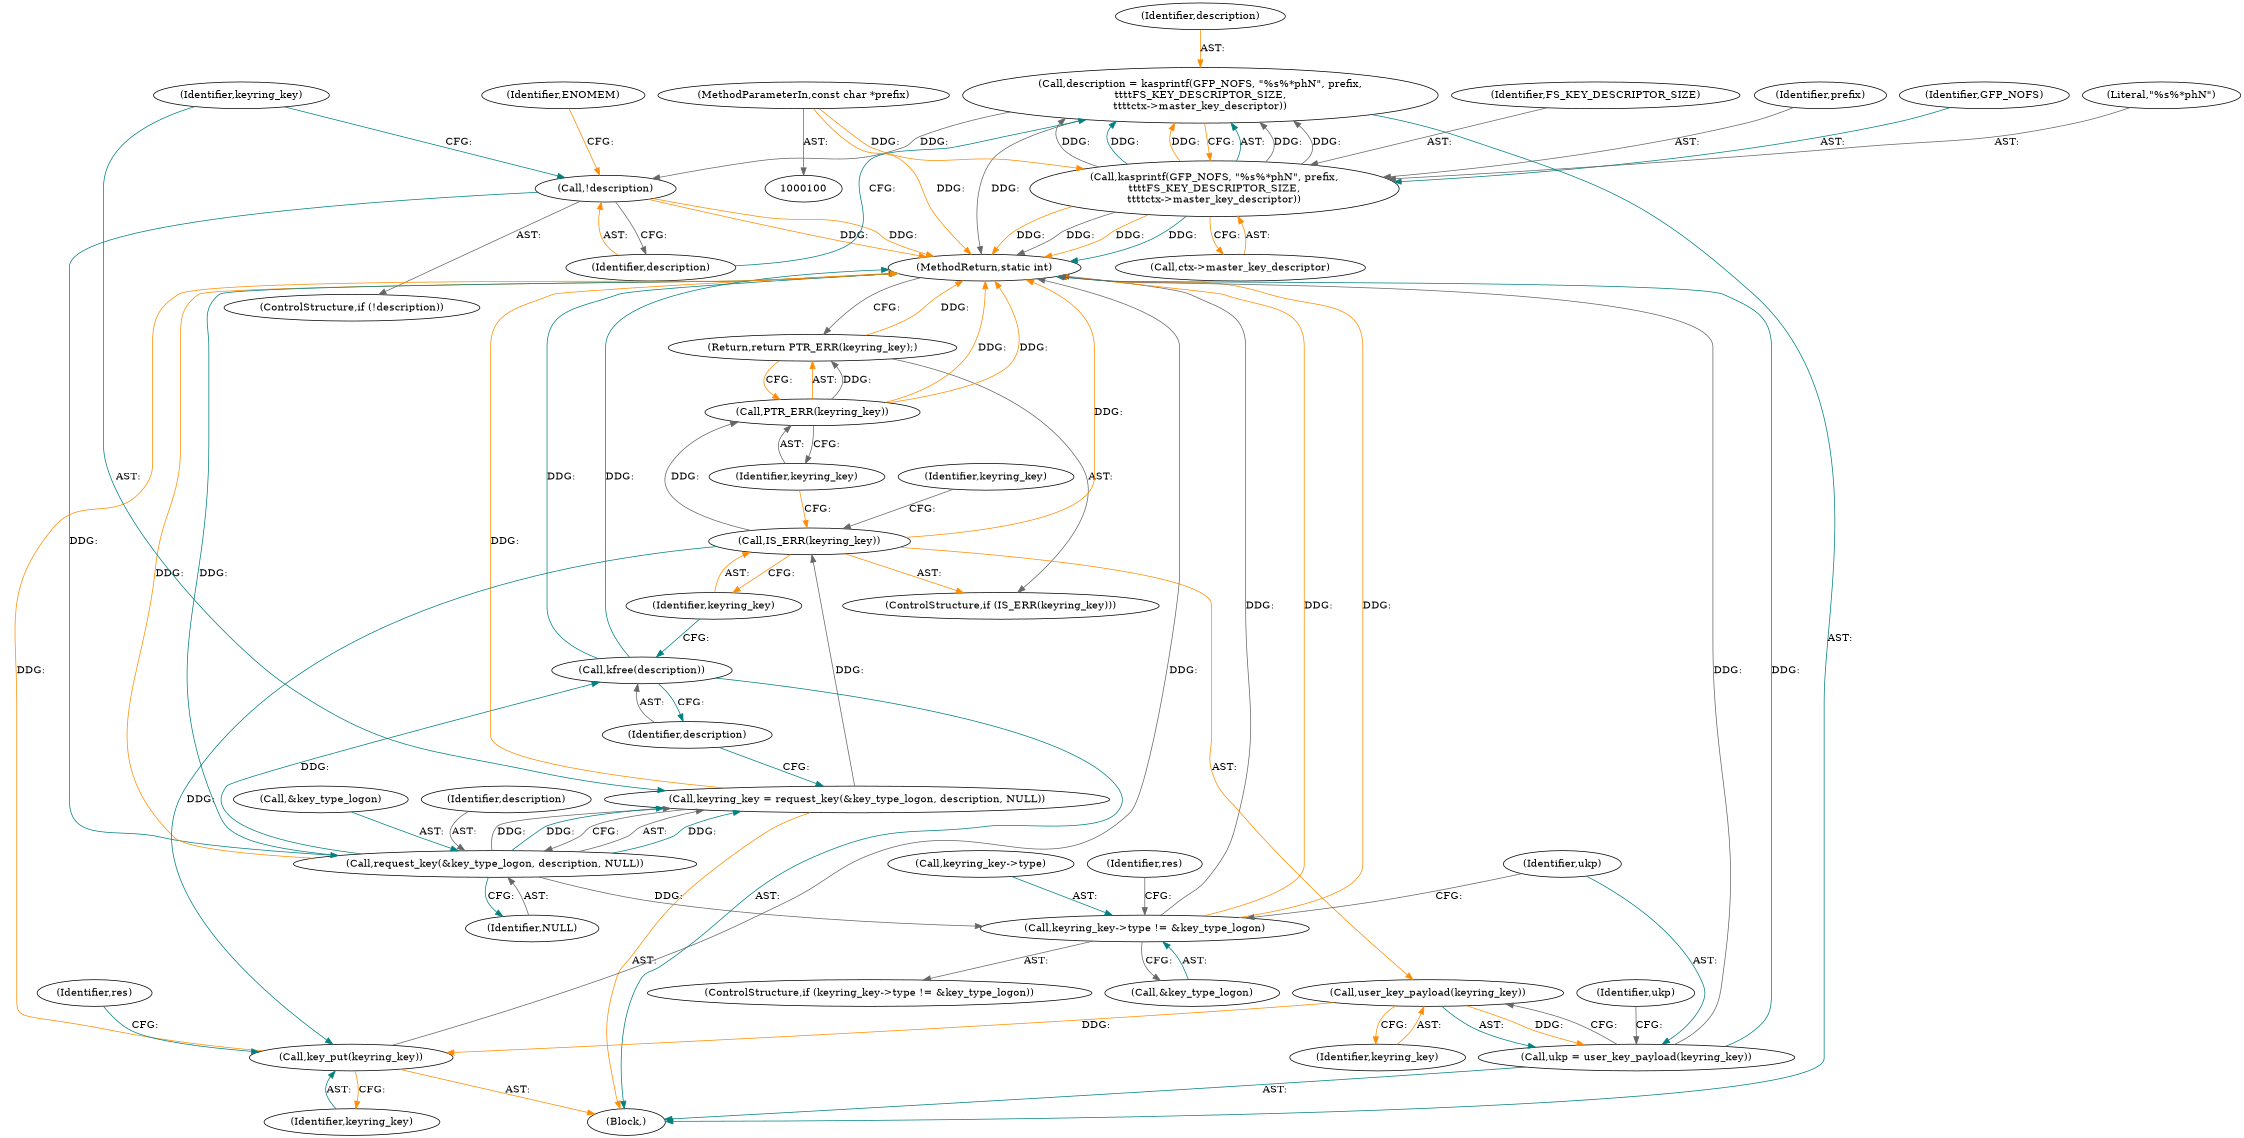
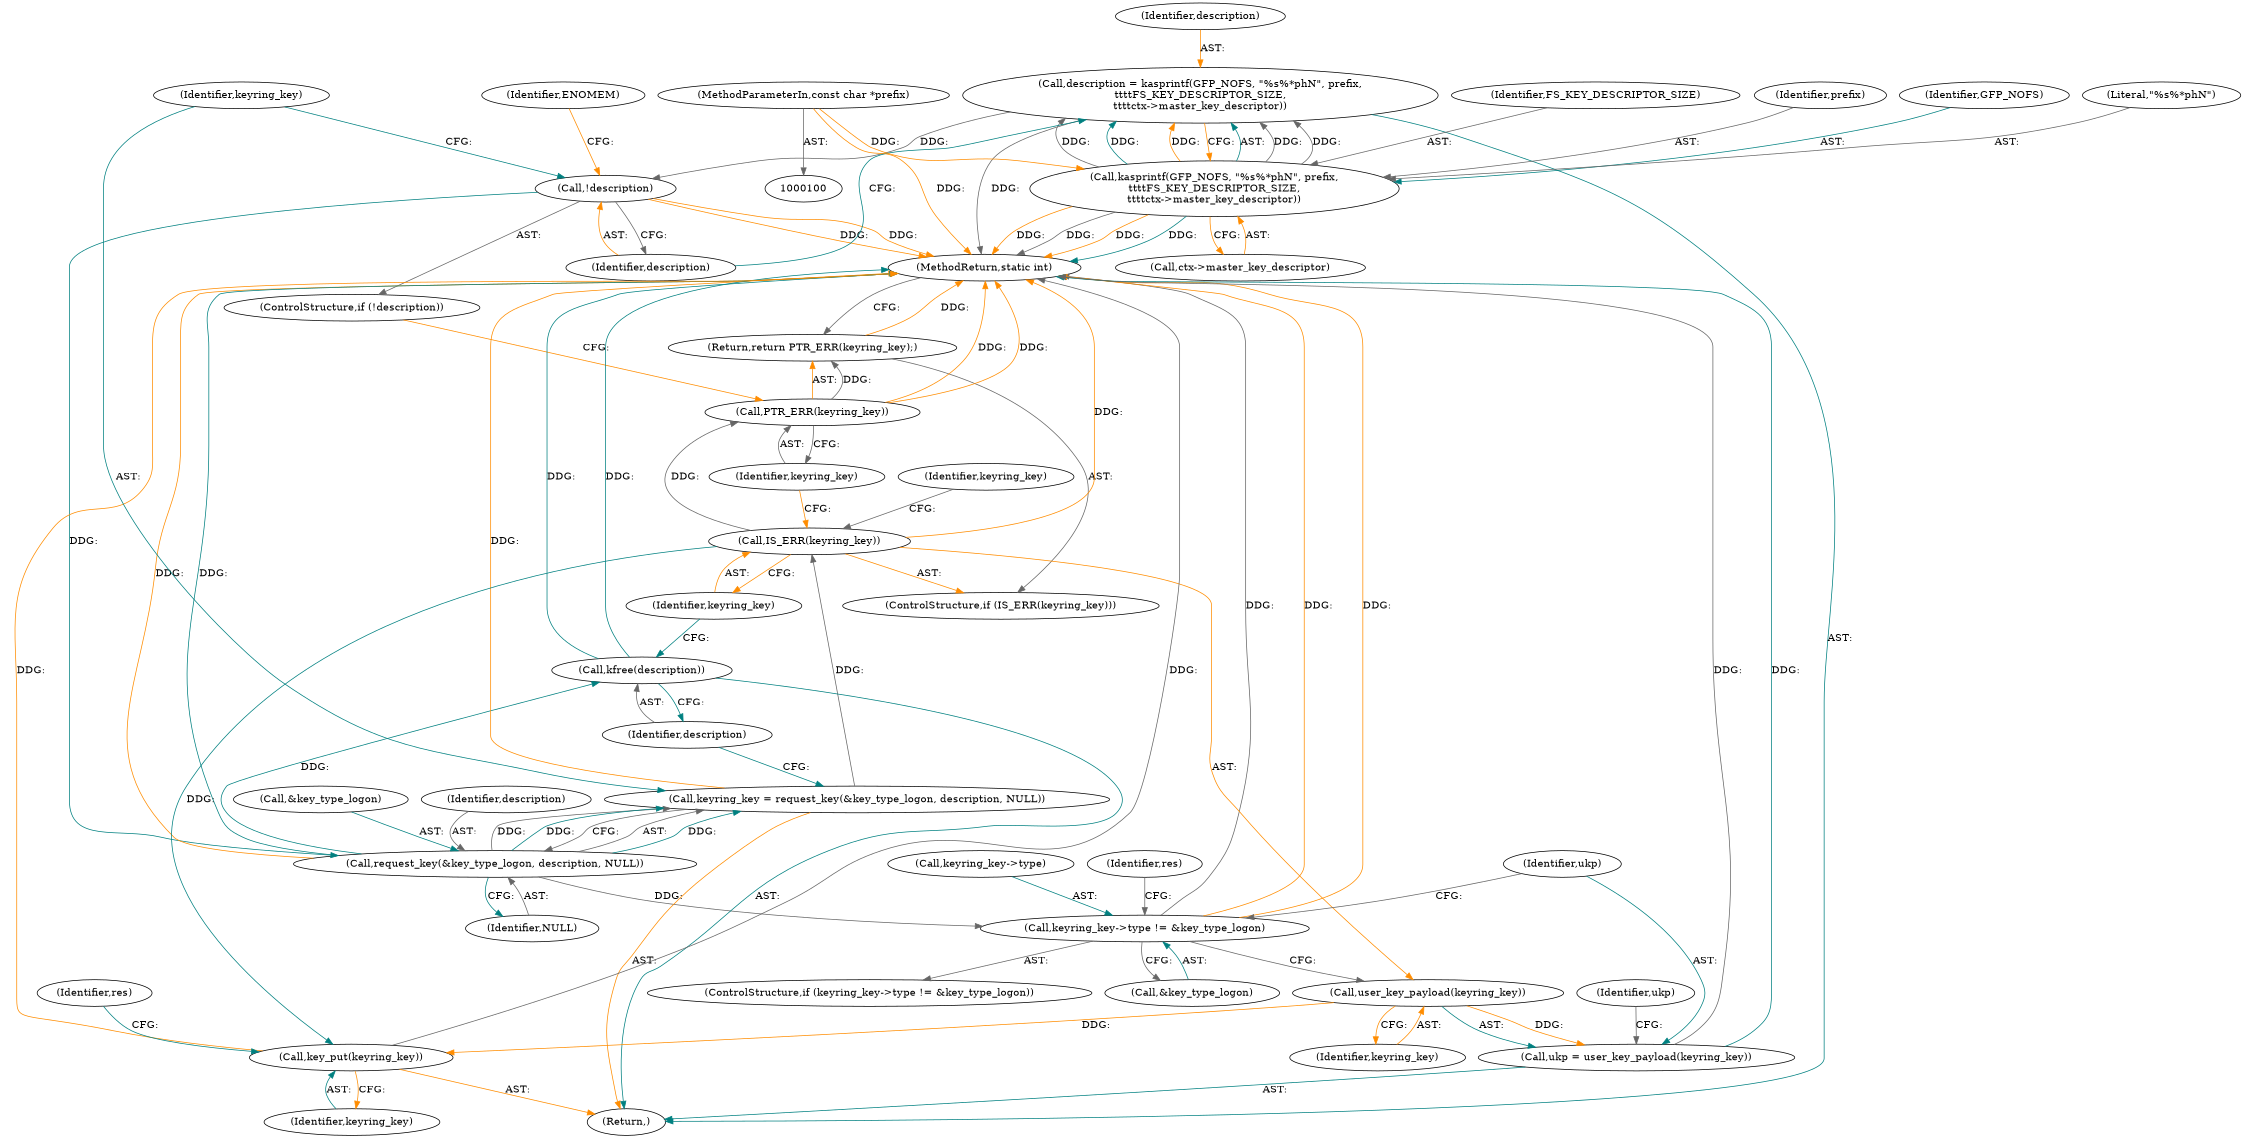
(765, 377) -> (579, 359)
(1567, 1020) -> (1272, 962)
(626, 1122) -> (626, 1122)
